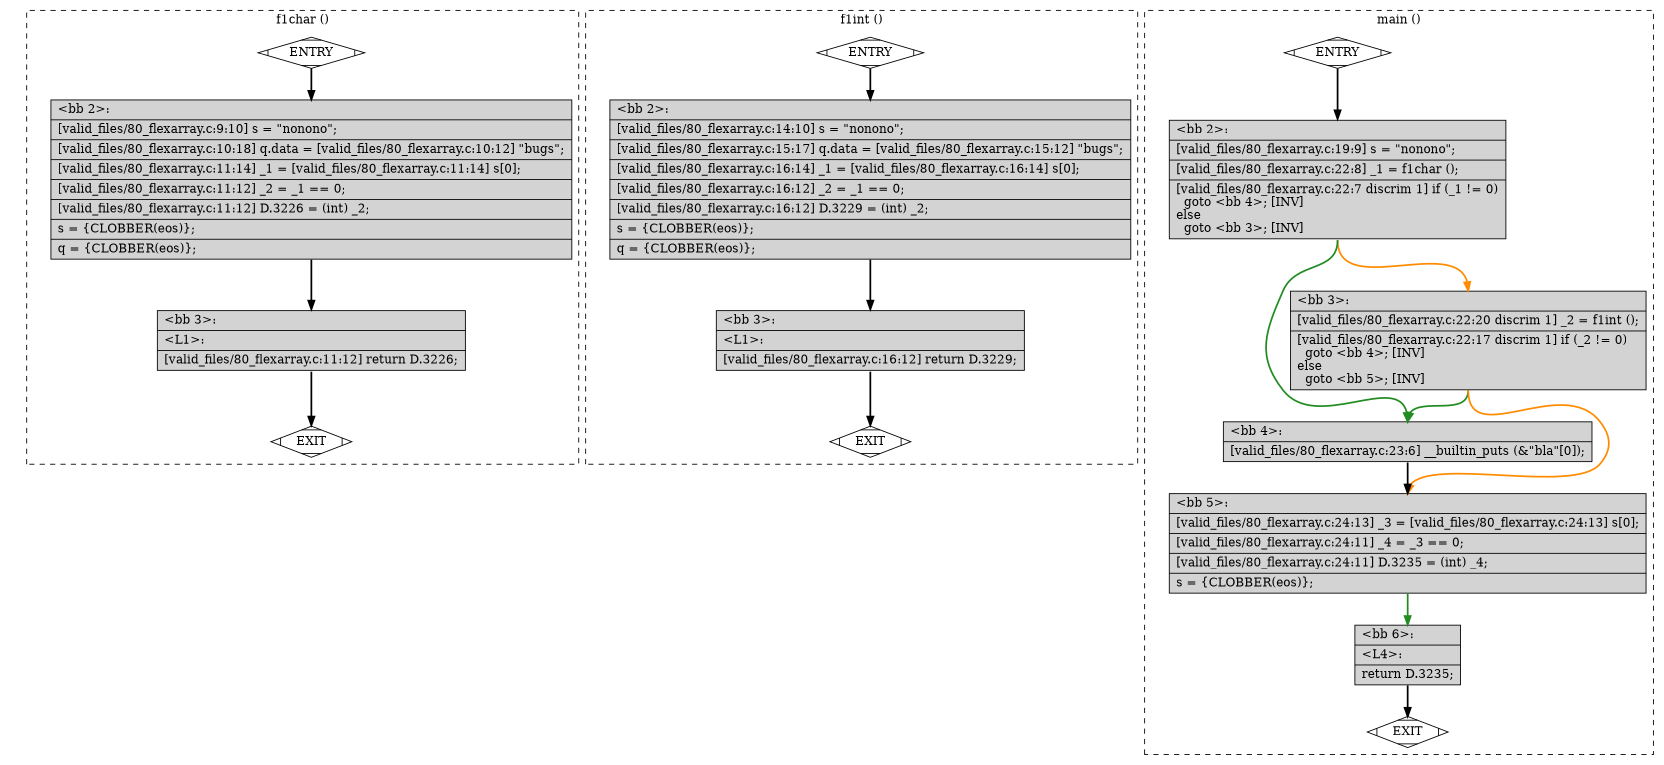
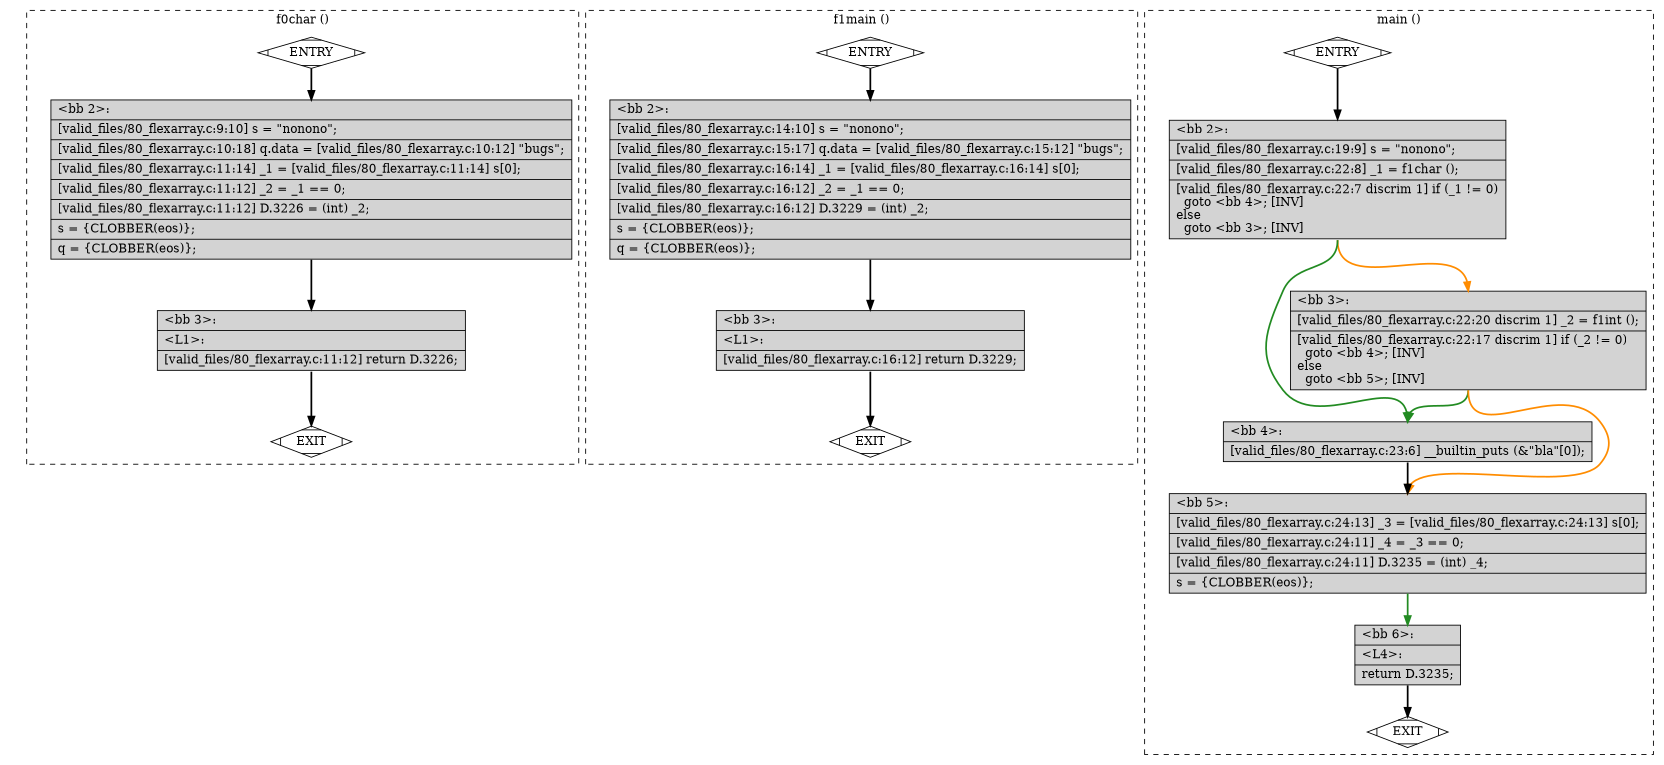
(303, 20) -> (303, 20)
(862, 20) -> (862, 20)
